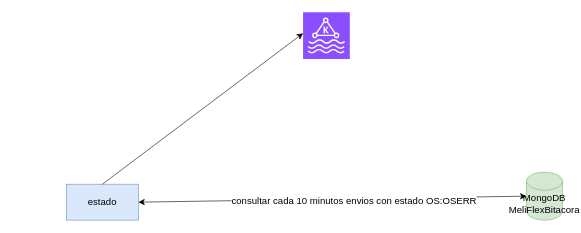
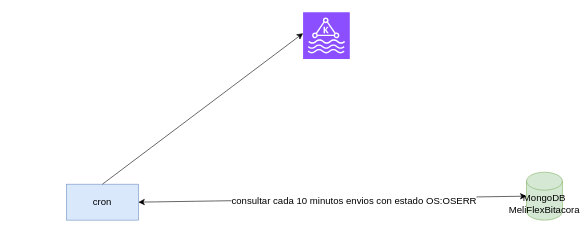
(102, 203) -> (102, 203)
